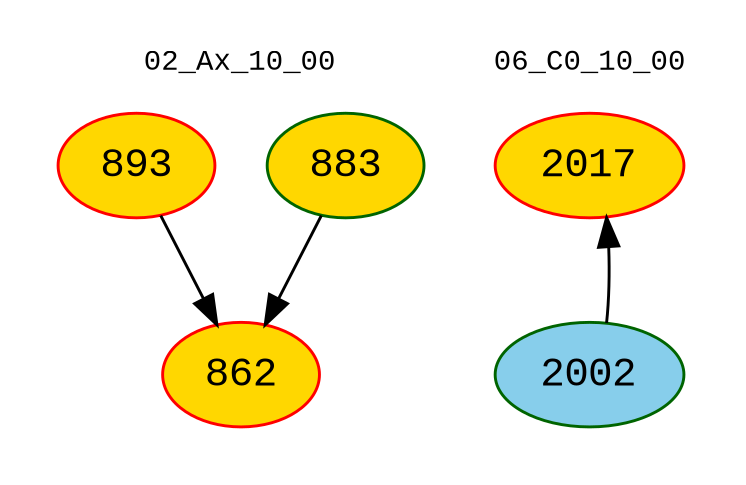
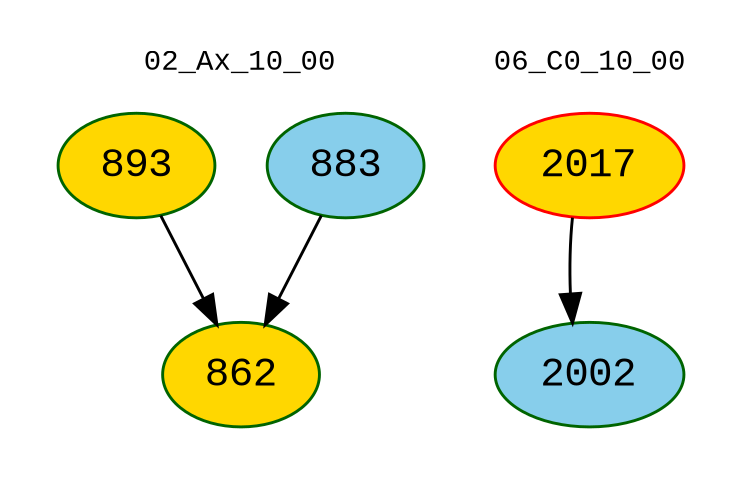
(136, 166) -> (136, 166)
(346, 166) -> (346, 166)
(609, 285) -> (570, 255)
(241, 375) -> (241, 375)
